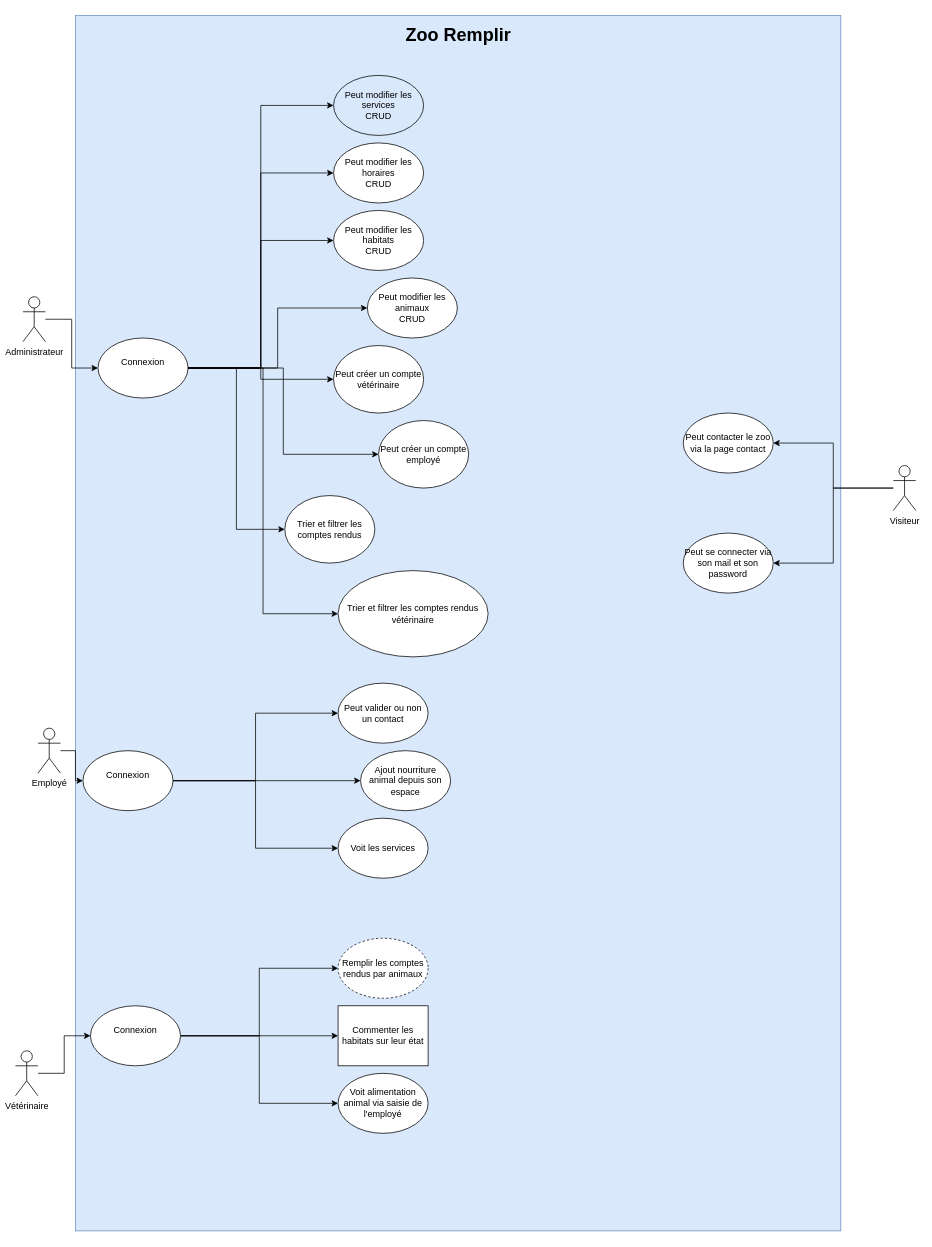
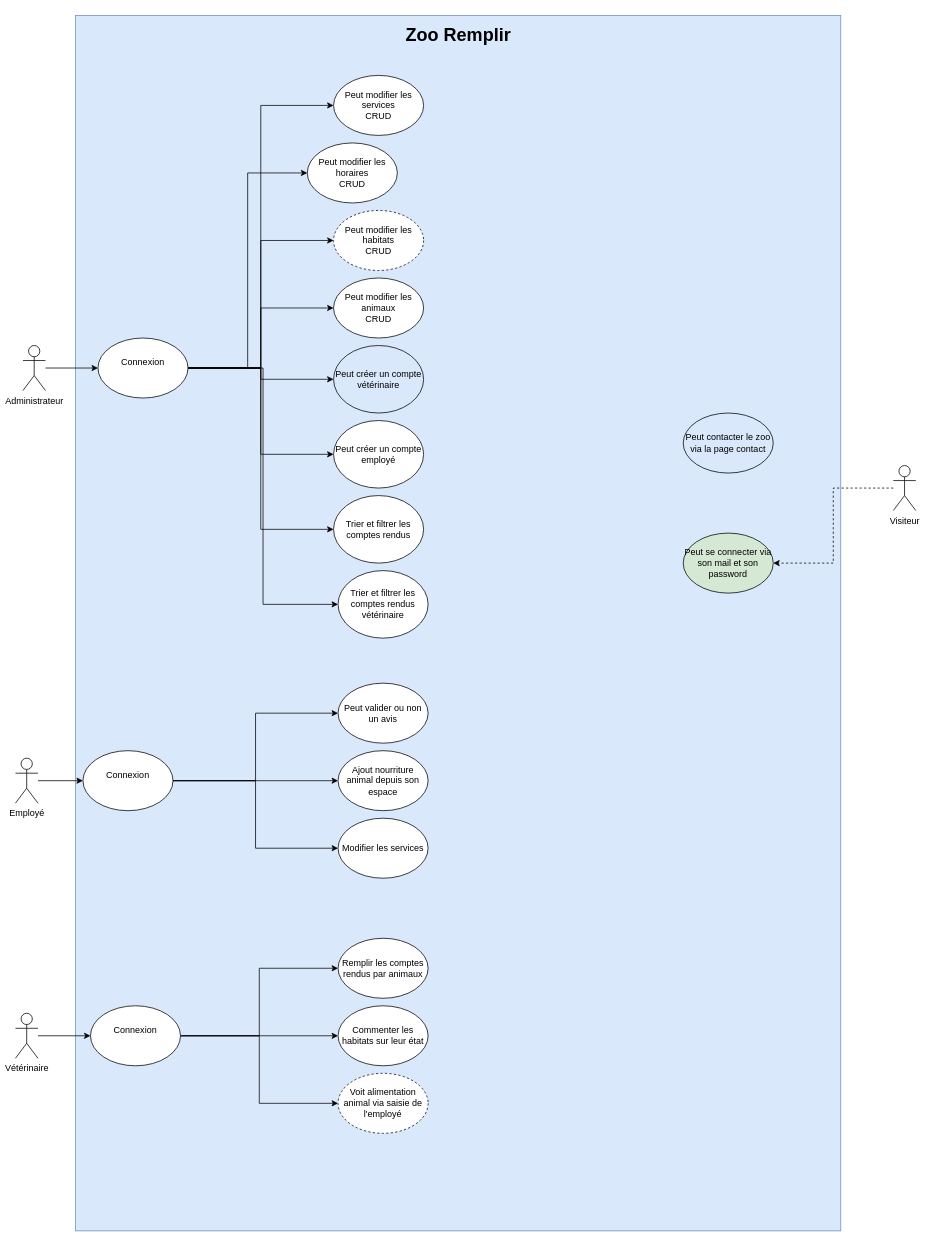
(378, 105) -> (378, 105)
(378, 173) -> (352, 173)
(378, 240) -> (378, 240)
(412, 308) -> (378, 308)
(34, 319) -> (34, 368)
(378, 379) -> (378, 379)
(728, 443) -> (728, 443)
(423, 454) -> (378, 454)
(833, 463) -> none
(330, 529) -> (378, 529)
(833, 553) -> (833, 553)
(728, 563) -> (728, 563)
(413, 614) -> (383, 604)
(383, 713) -> (383, 713)
(49, 750) -> (27, 780)
(405, 780) -> (383, 780)
(383, 848) -> (383, 848)
(383, 968) -> (383, 968)
(383, 1035) -> (383, 1035)
(27, 1073) -> (27, 1035)
(383, 1103) -> (383, 1103)
